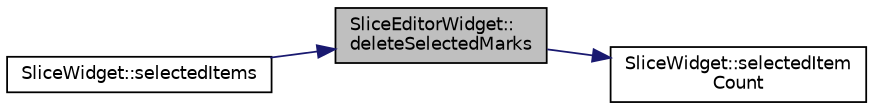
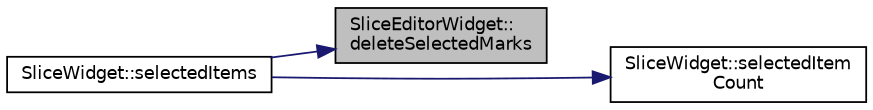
(570, 52) -> (432, 79)
